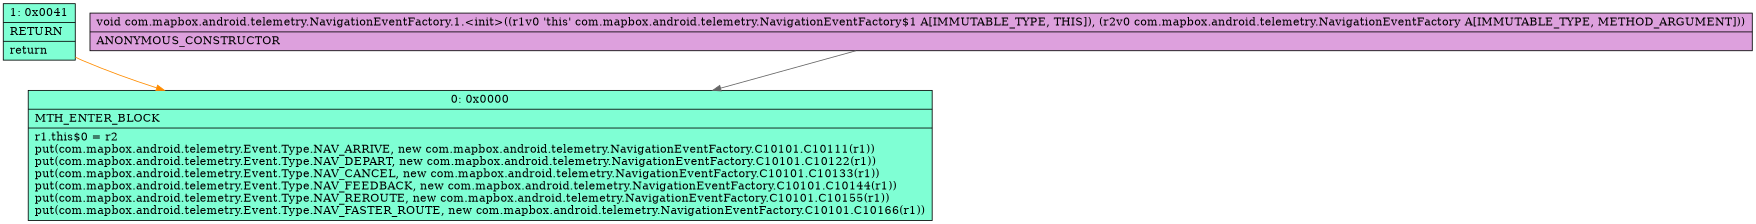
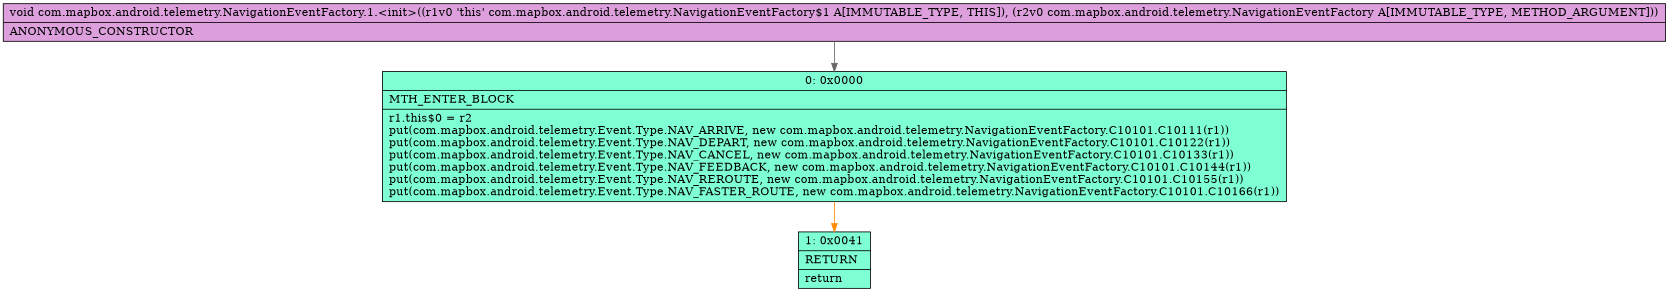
(116, 74) -> (834, 213)
